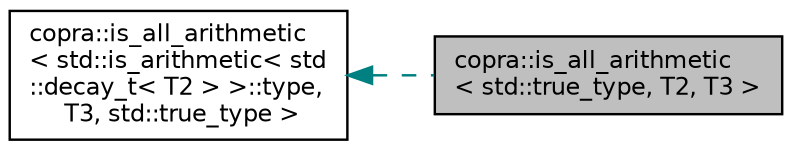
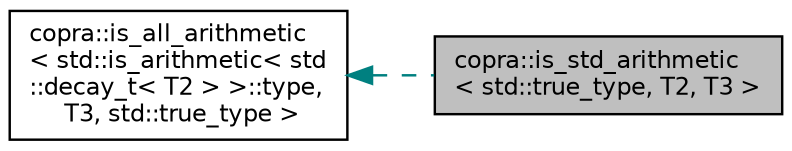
(609, 75) -> (609, 75)
